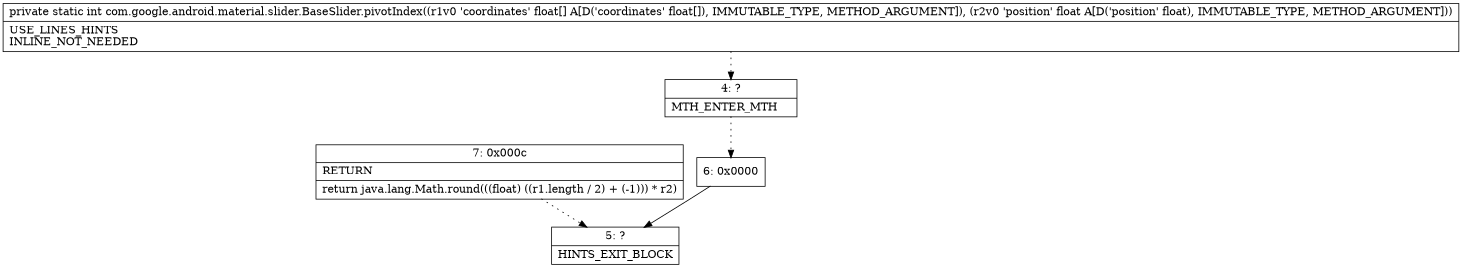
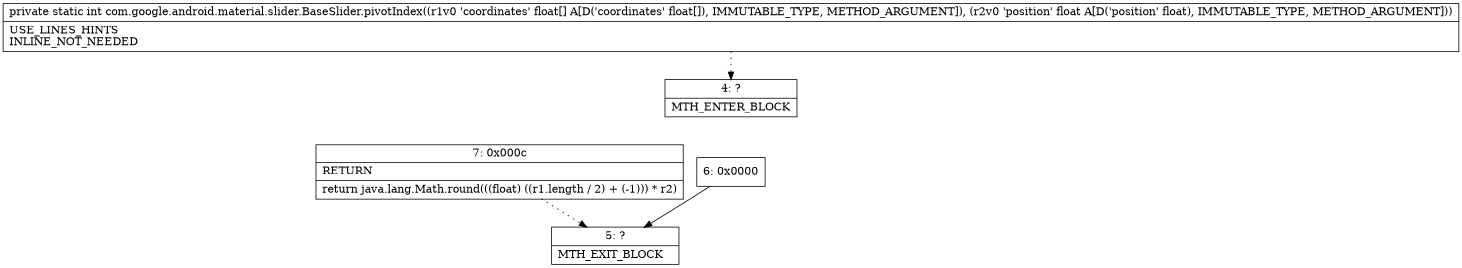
(724, 107) -> (731, 107)
(731, 133) -> none
(615, 255) -> (611, 255)
